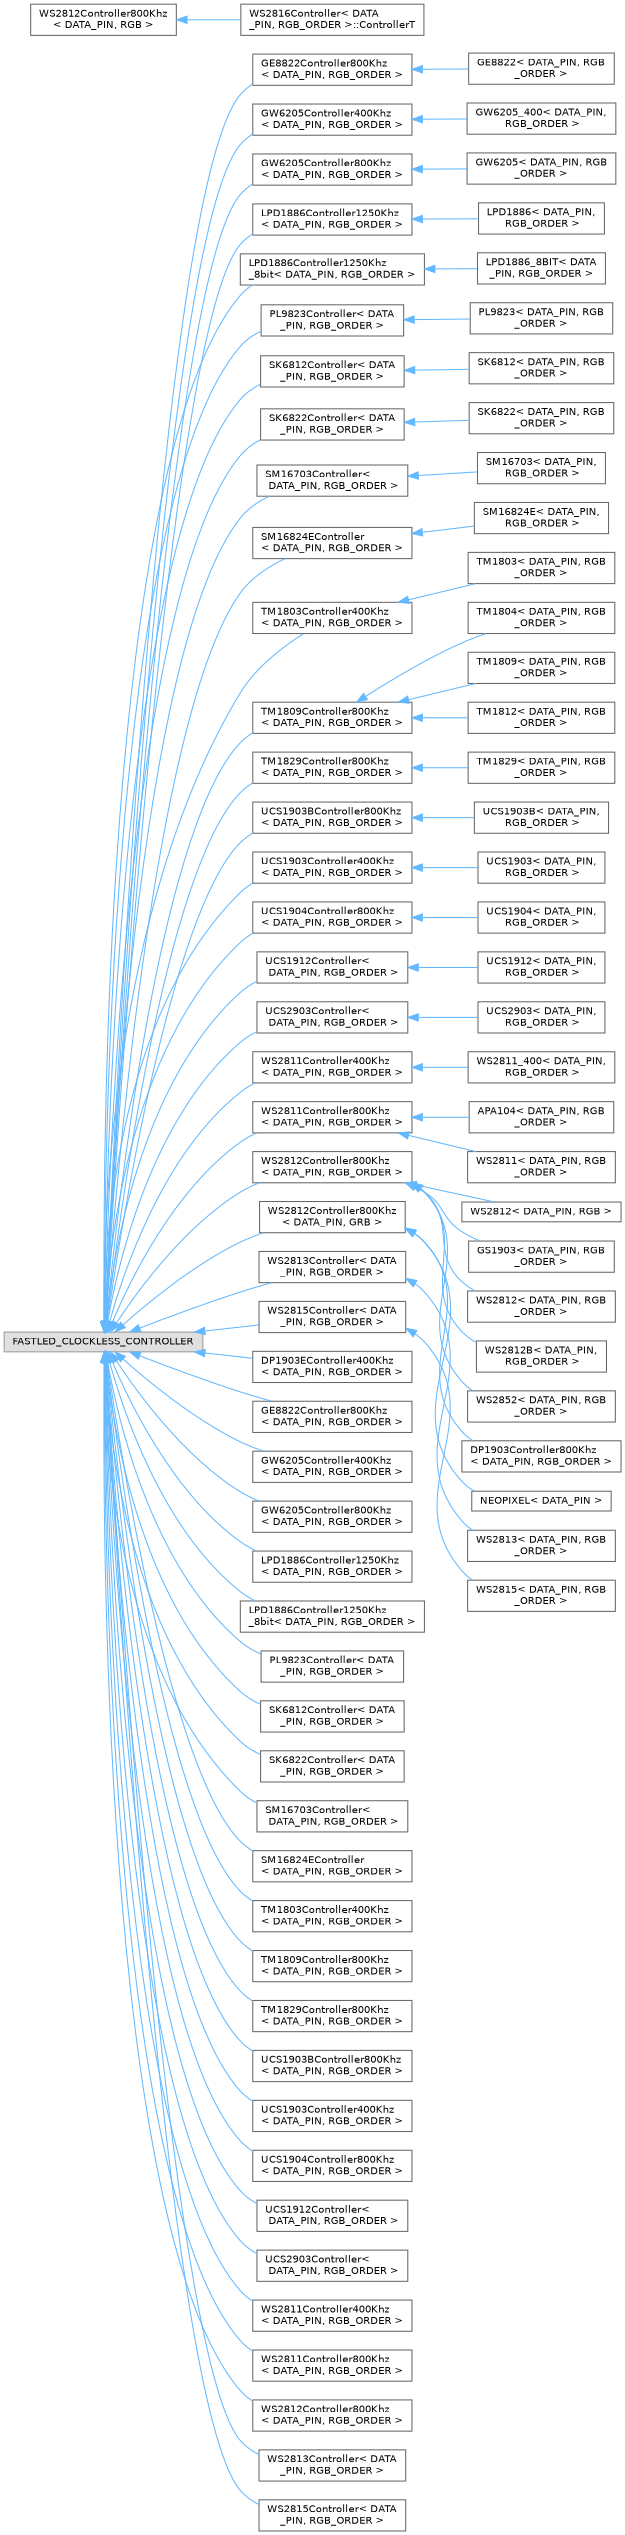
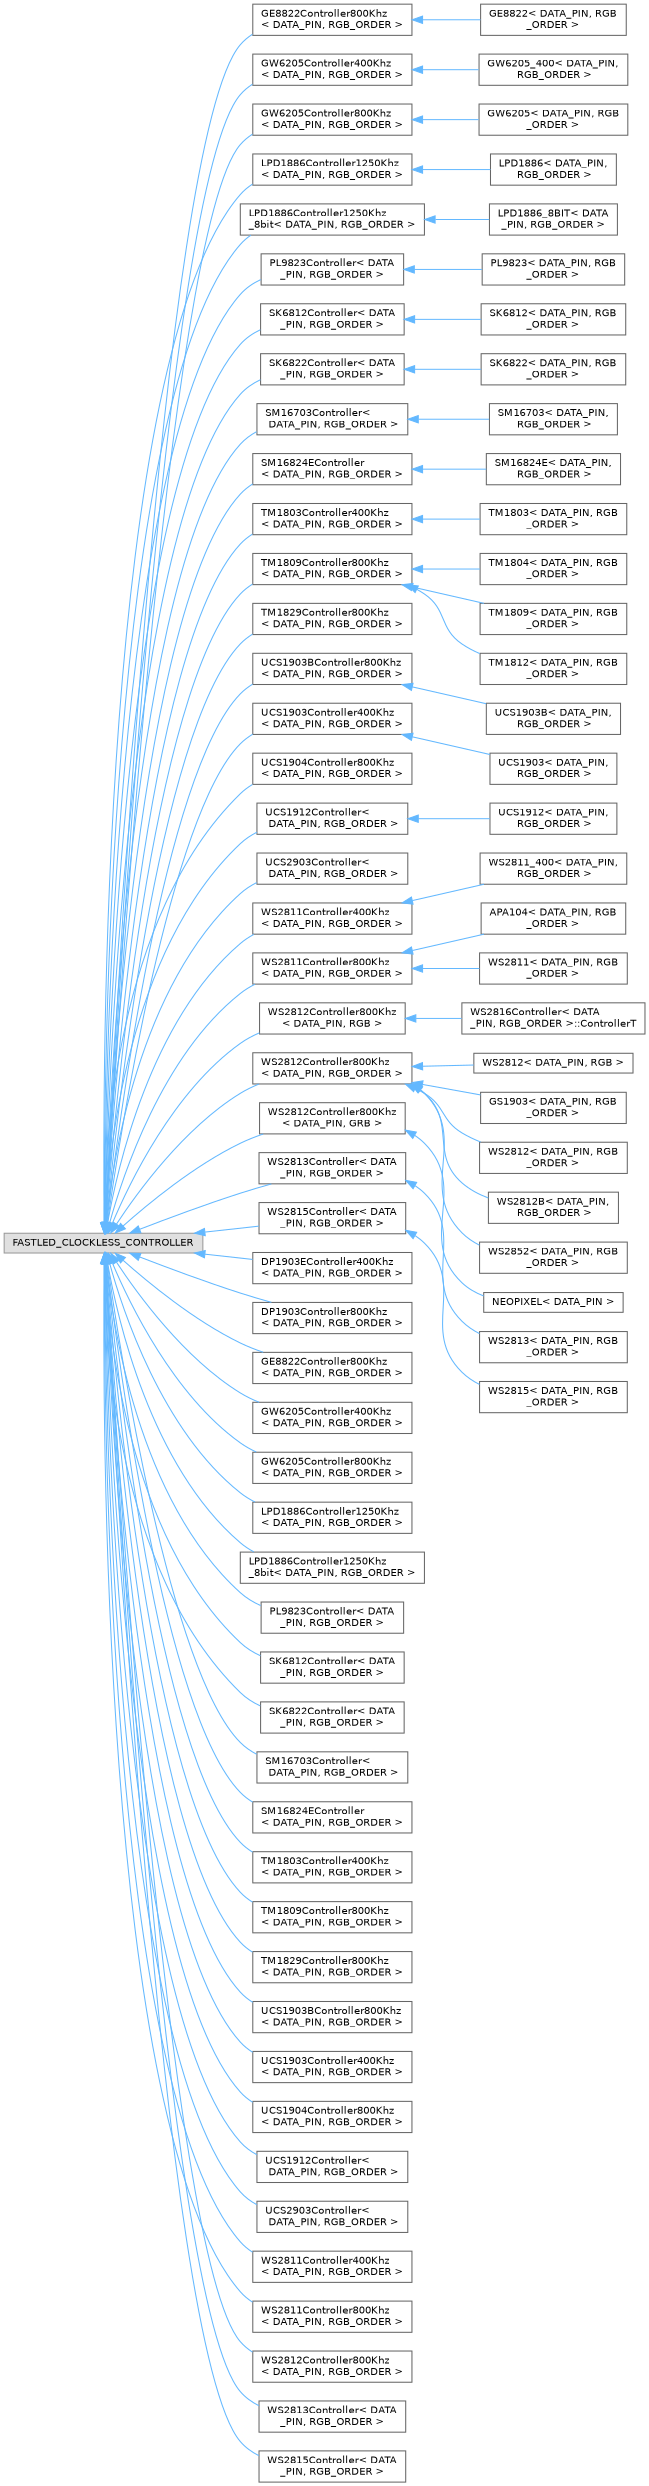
(541, 768) -> none
(541, 918) -> none
(541, 1017) -> none
none -> (171, 1116)
(444, 1337) -> (205, 1281)
